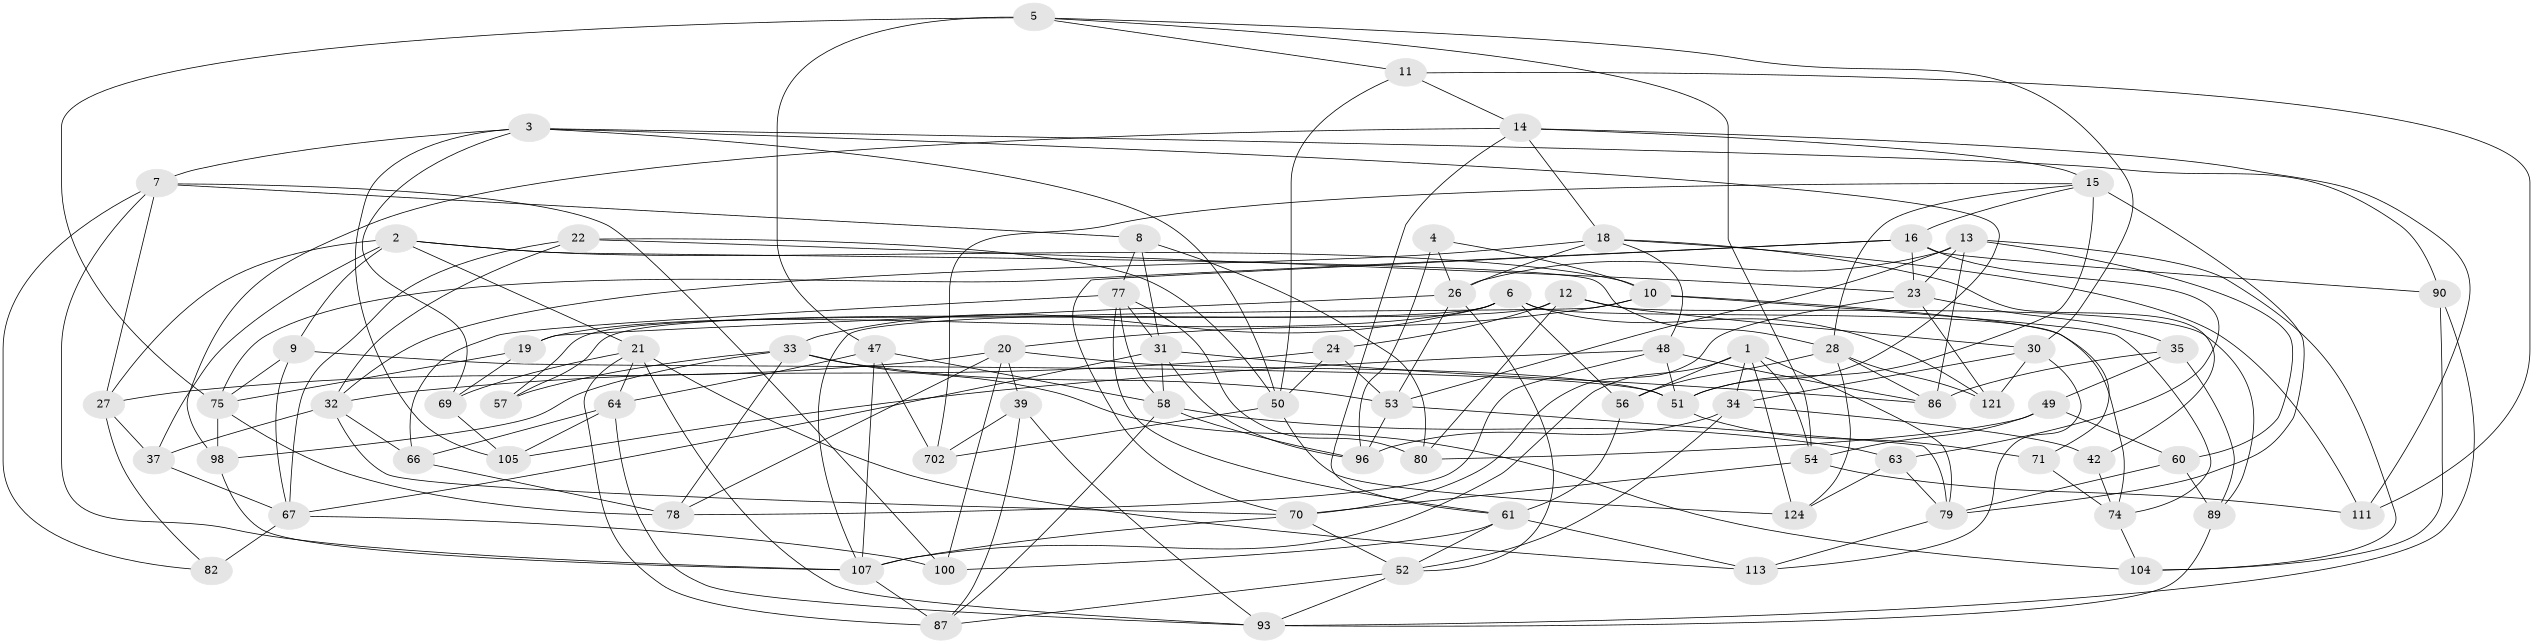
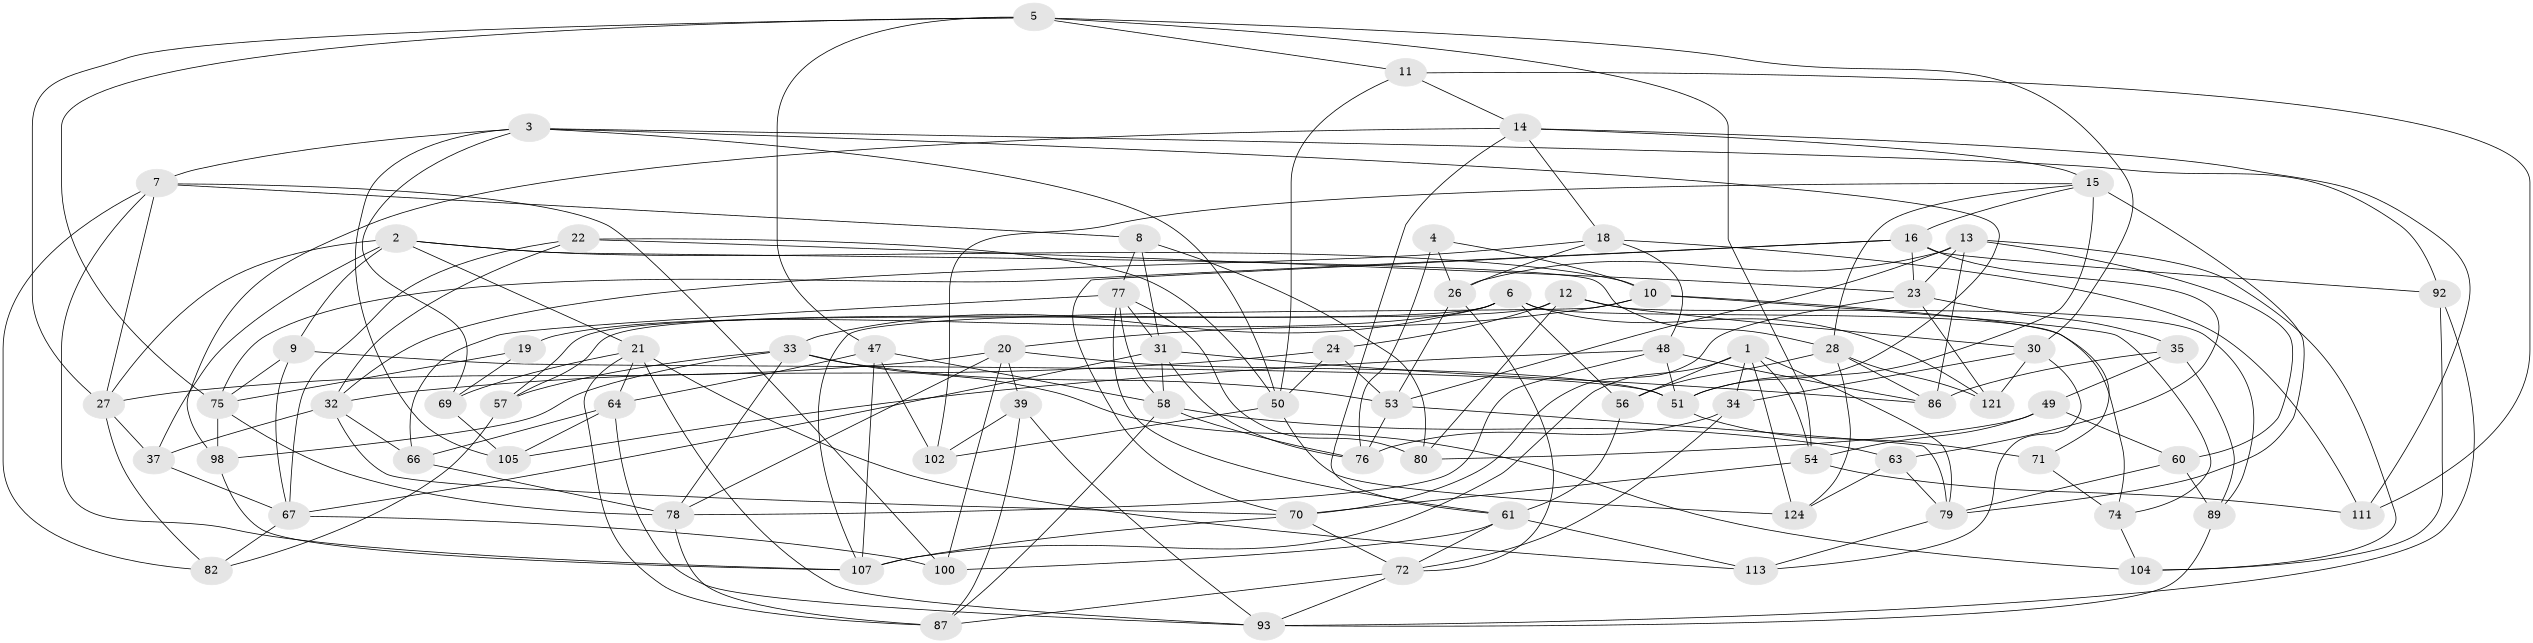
none -> (362, 35)
(2440, 294) -> (2440, 294)
(1166, 307) -> none
(935, 460) -> (935, 460)
(1363, 460) -> (1363, 460)
(2094, 460) -> none
none -> (382, 510)
(1403, 571) -> (1403, 571)
(891, 592) -> (779, 609)
